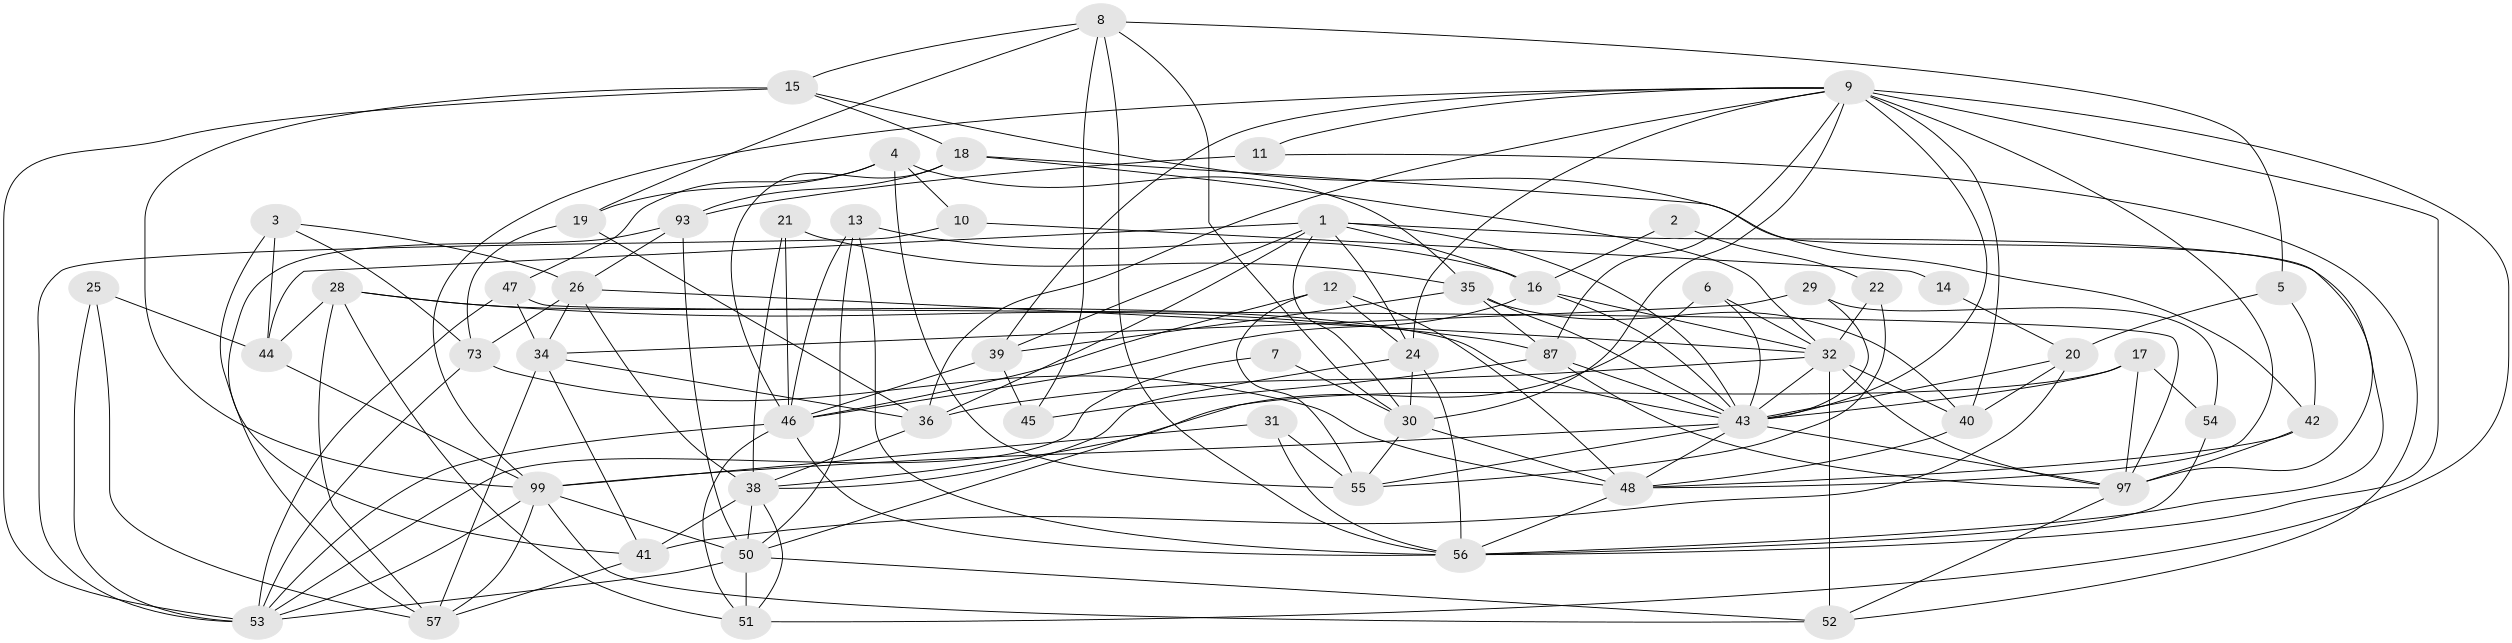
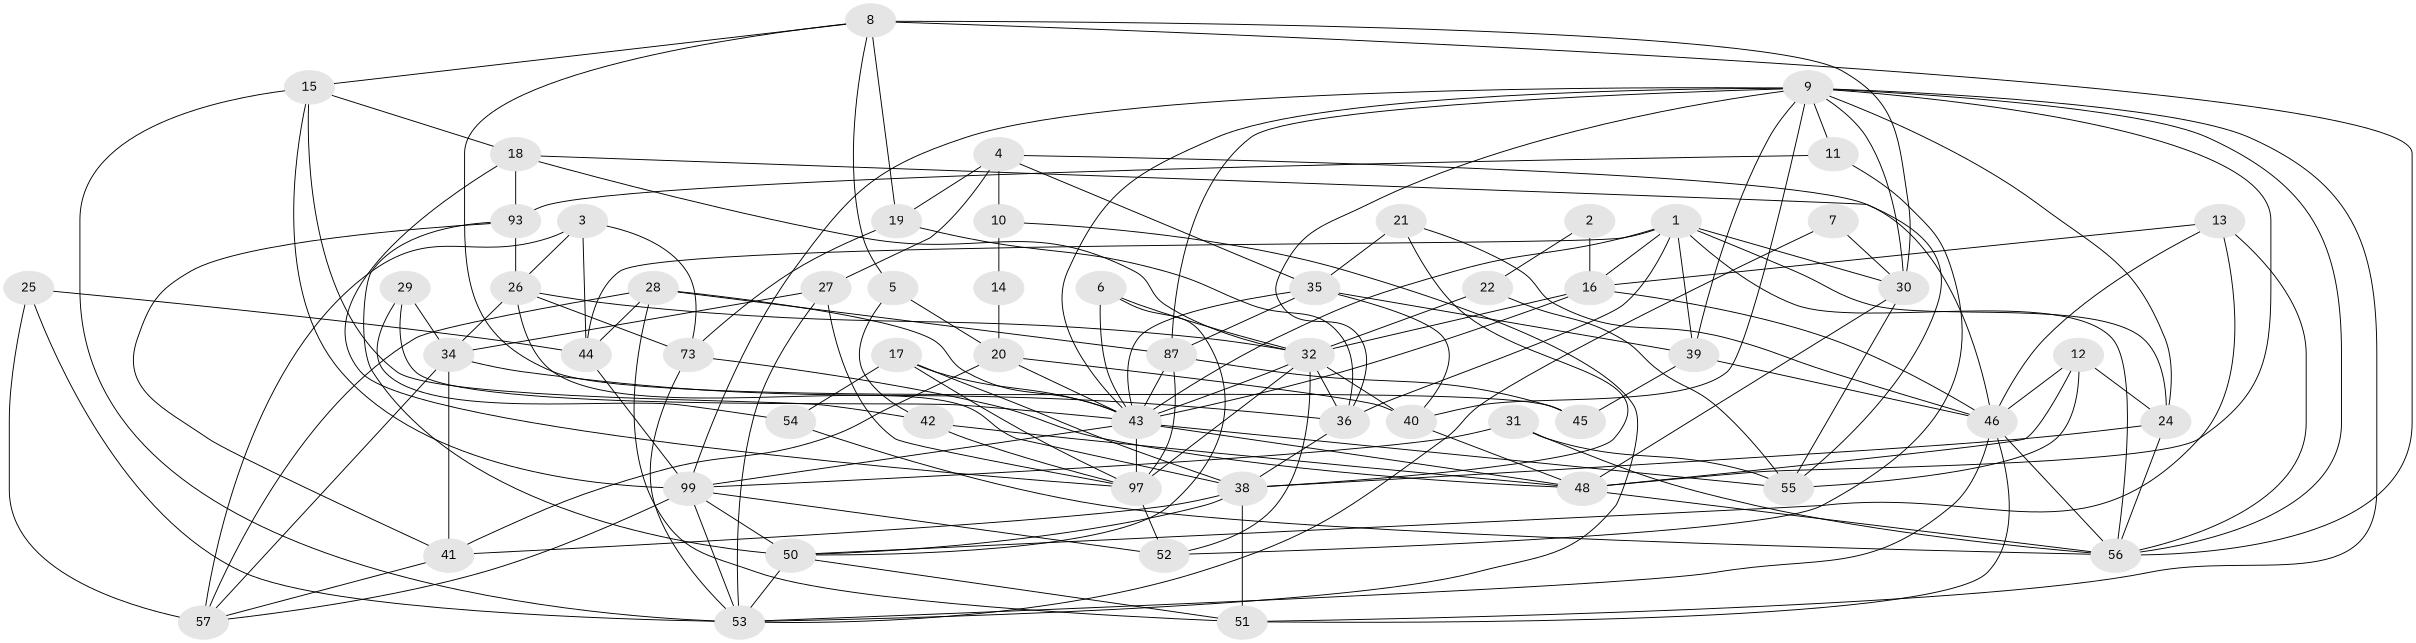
(510, 288) -> (826, 288)
(1411, 388) -> none
(1288, 589) -> none
